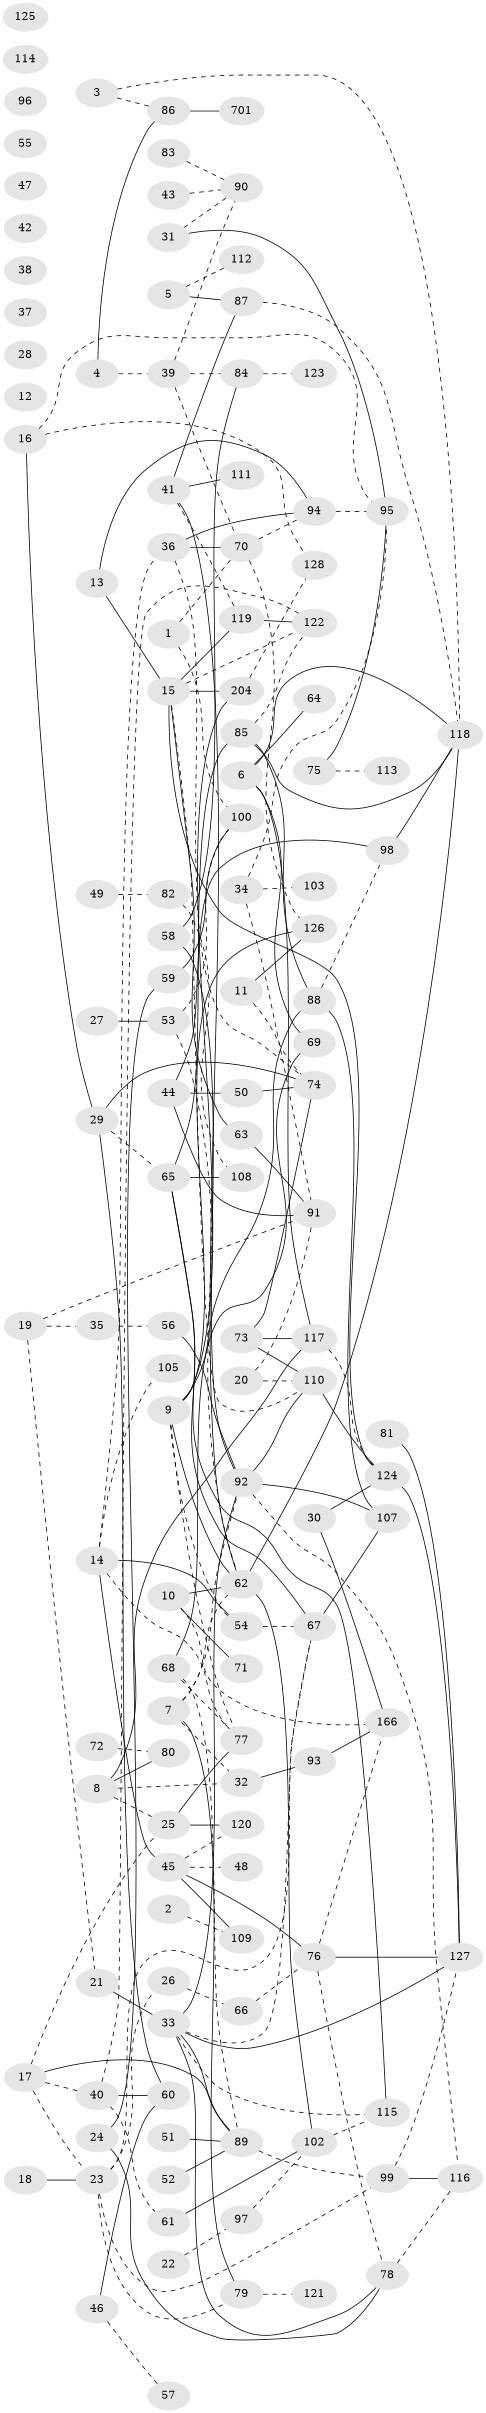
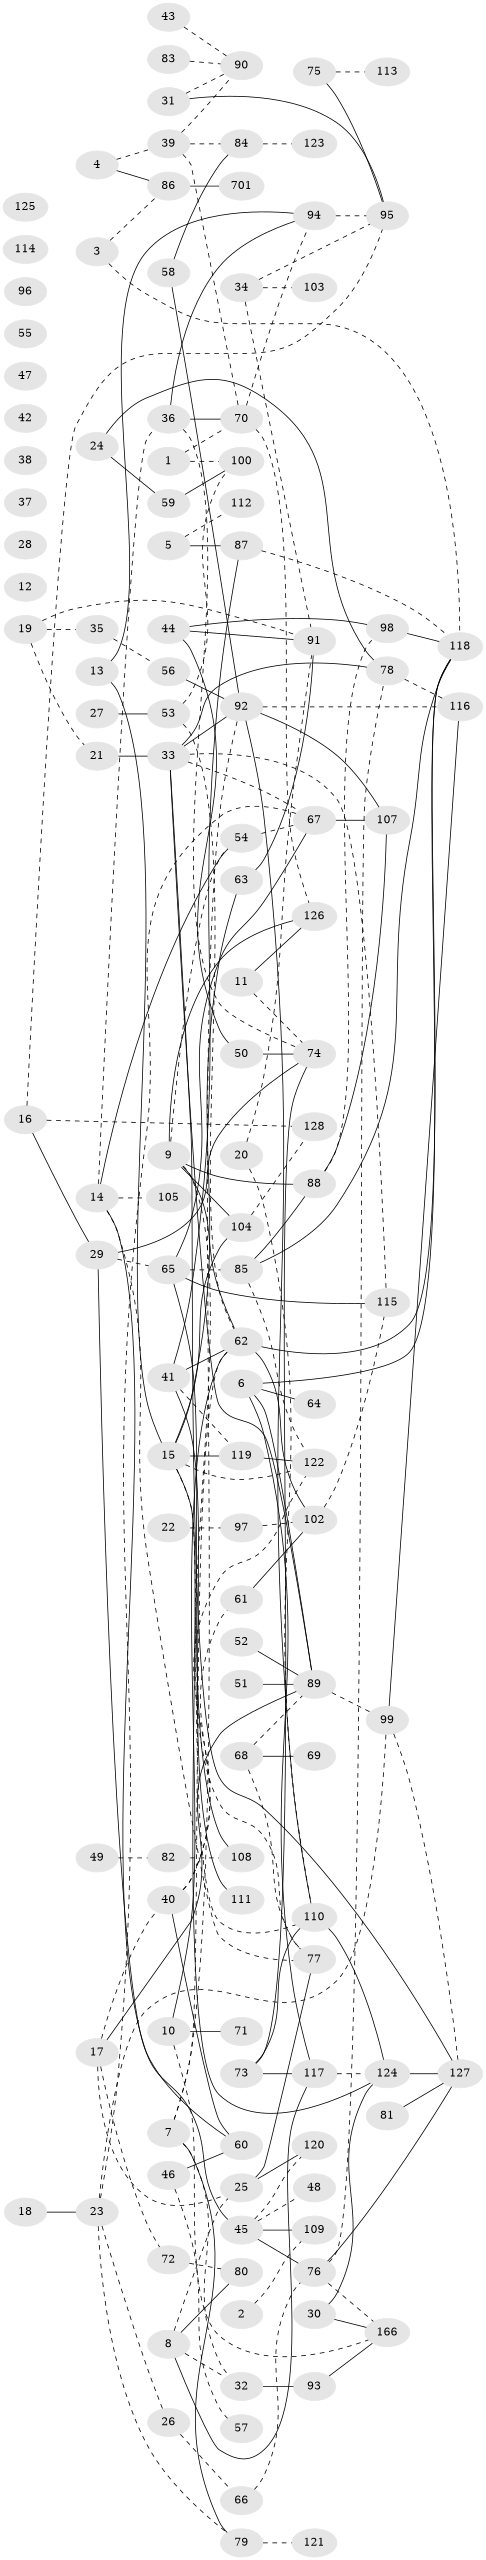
(242, 691) -> (242, 1228)
(278, 909) -> (289, 1531)
(198, 953) -> (205, 1270)
(57, 2131) -> (124, 2159)
